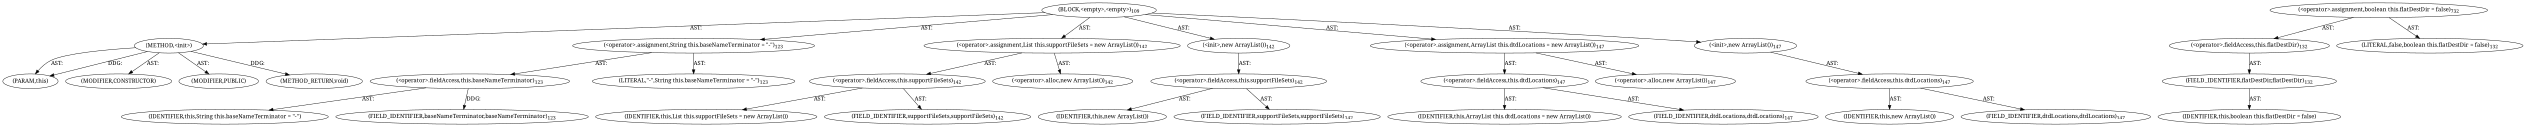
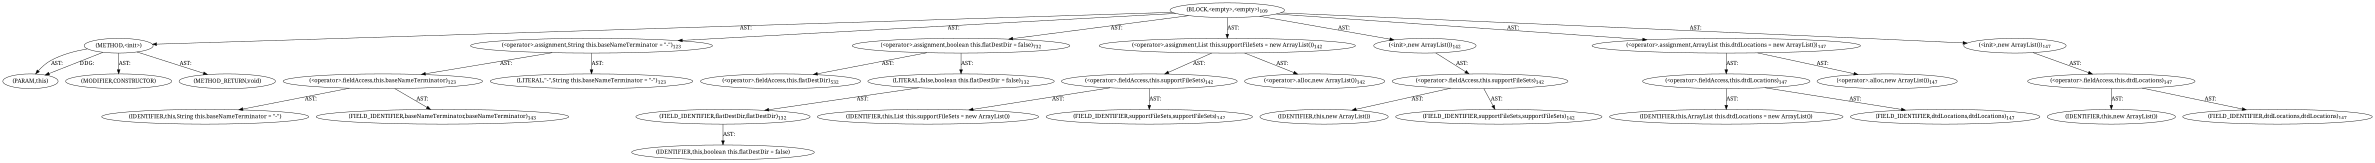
none -> (1101, 27)
(2303, 45) -> (835, 81)
(2249, 61) -> (844, 99)
(259, 63) -> (186, 63)
(219, 81) -> none
(475, 99) -> (423, 99)
(552, 116) -> (532, 116)
